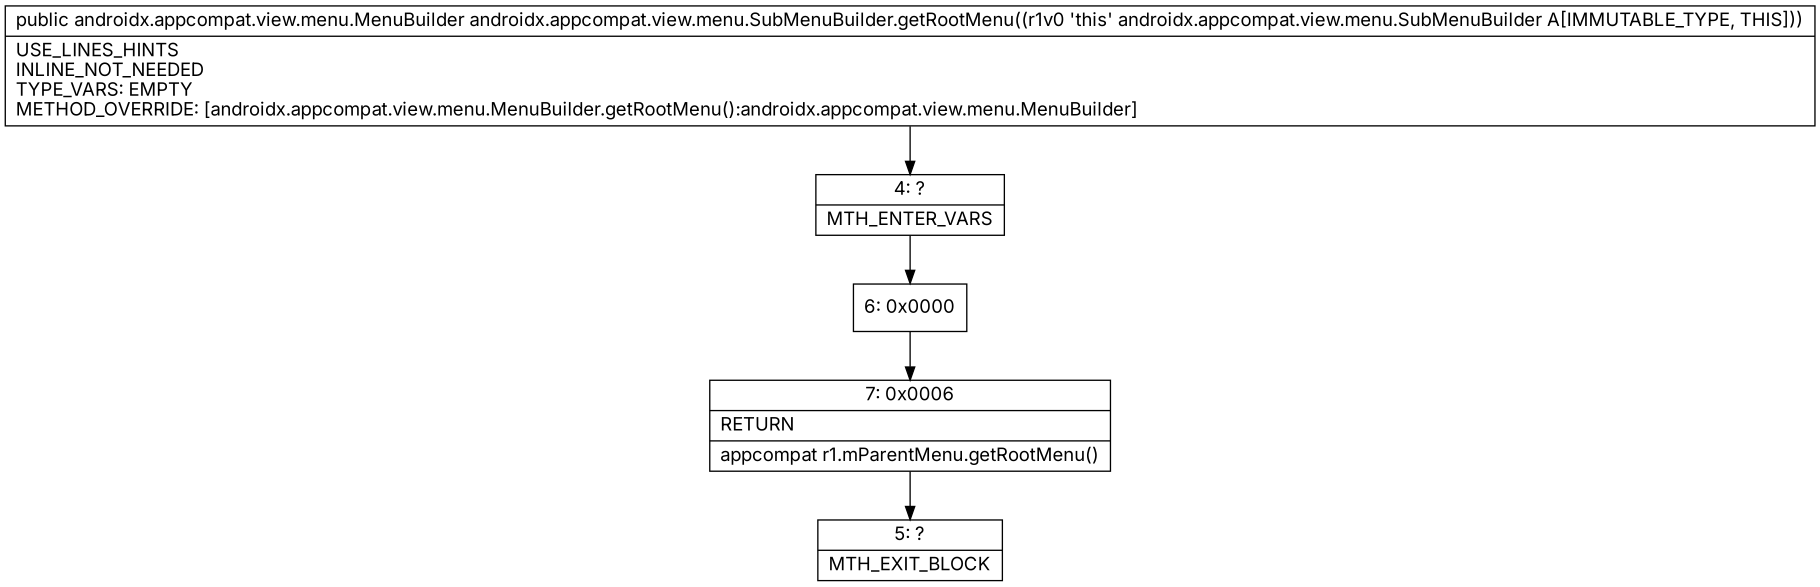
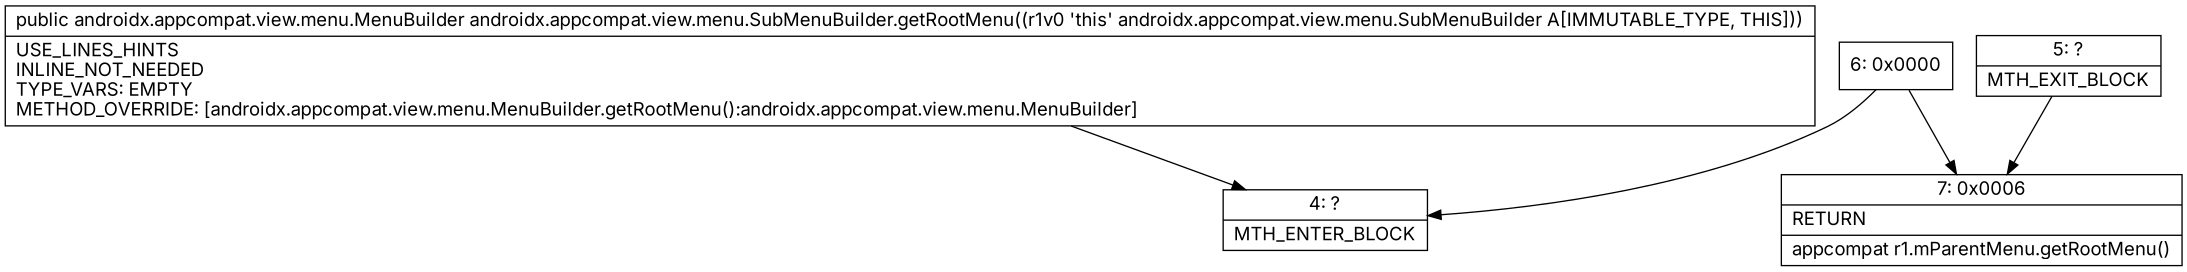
(910, 219) -> (1325, 235)
(910, 253) -> (1668, 181)
(910, 489) -> (2033, 130)
